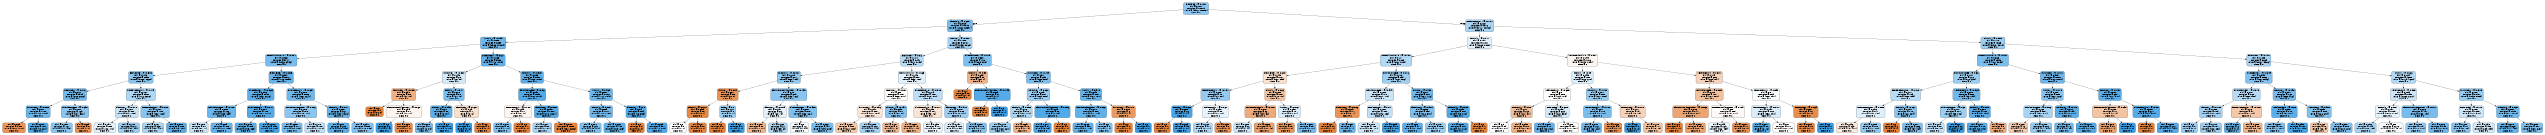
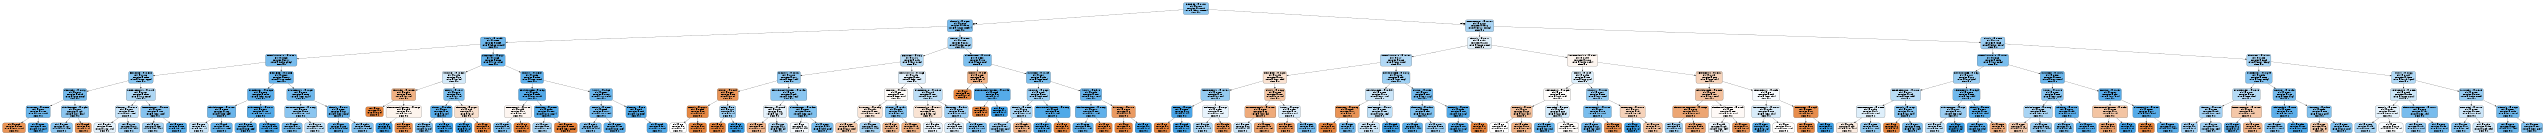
(636, 128) -> none
(1104, 128) -> (1104, 128)
(1413, 128) -> (1413, 128)
(1674, 128) -> (1674, 128)
